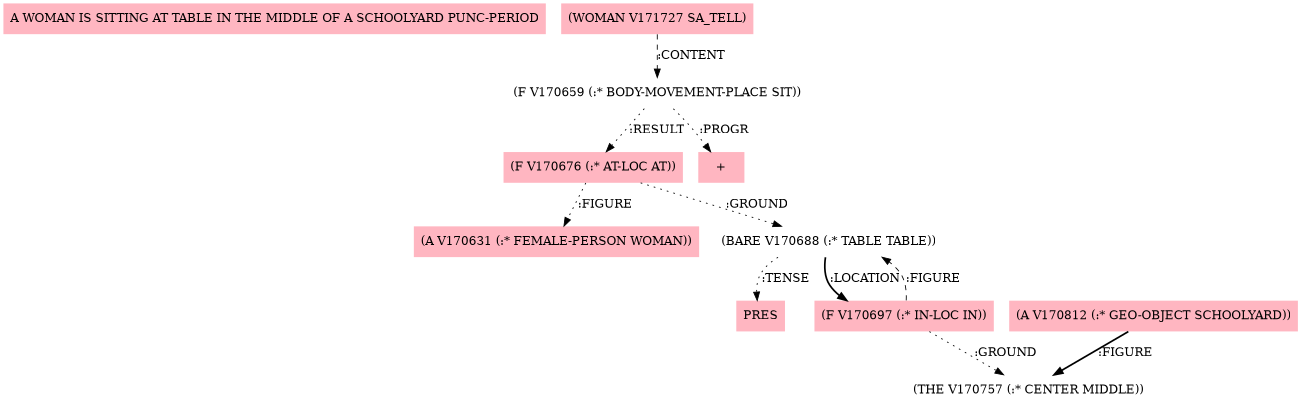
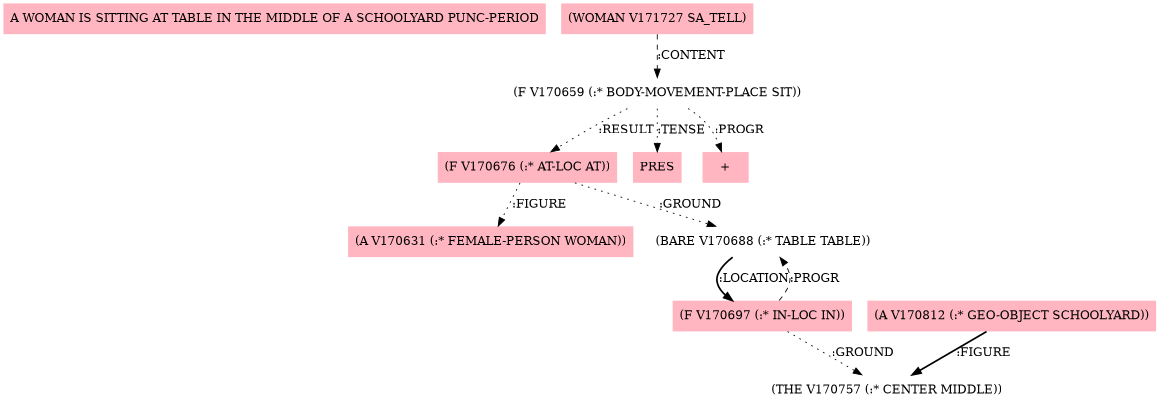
(762, 272) -> (657, 126)
(933, 279) -> (814, 279)
